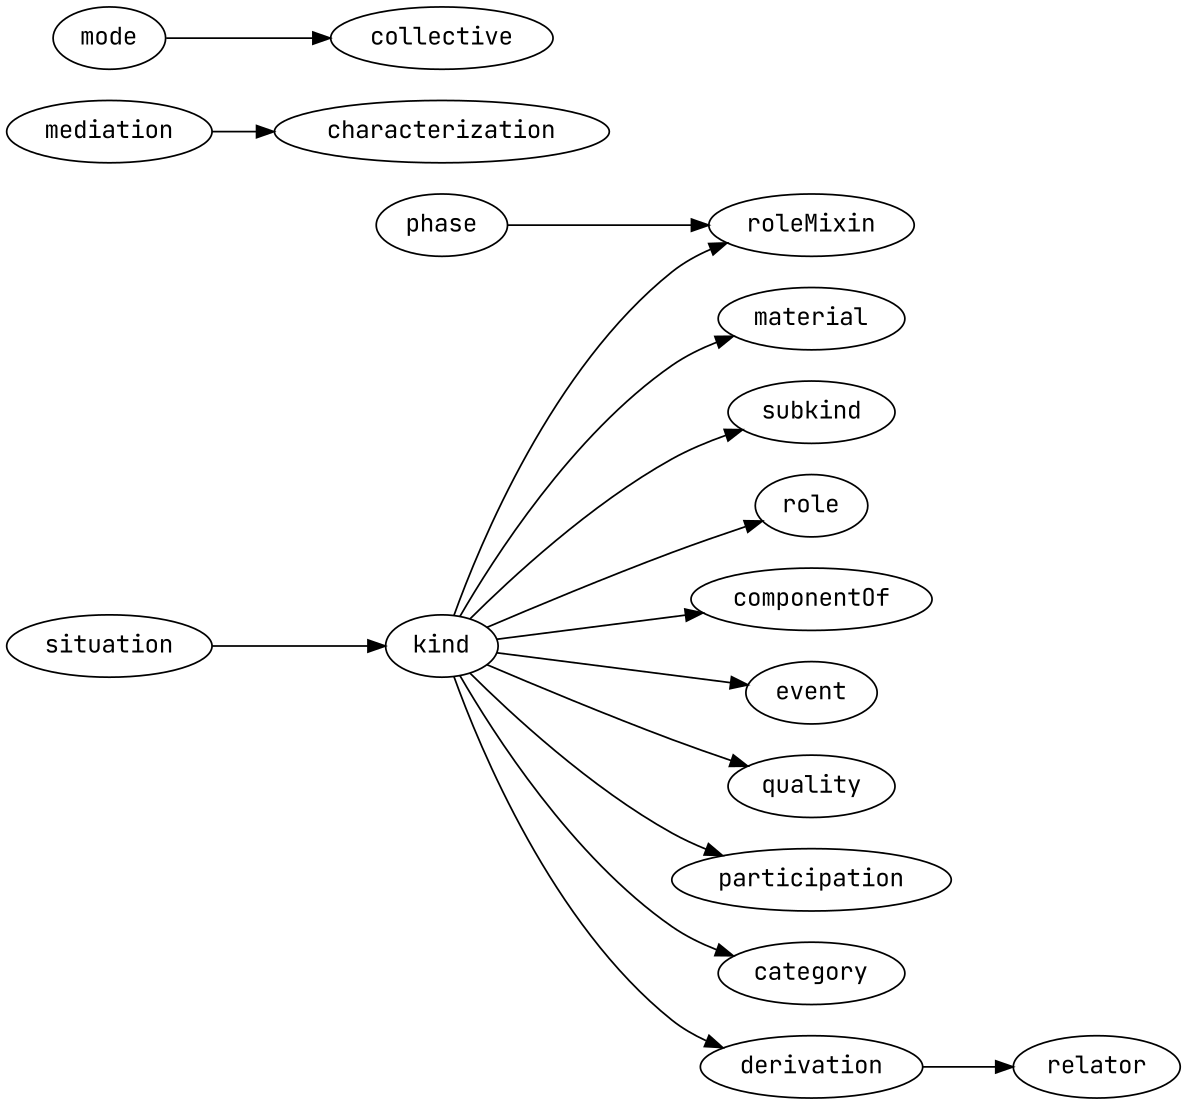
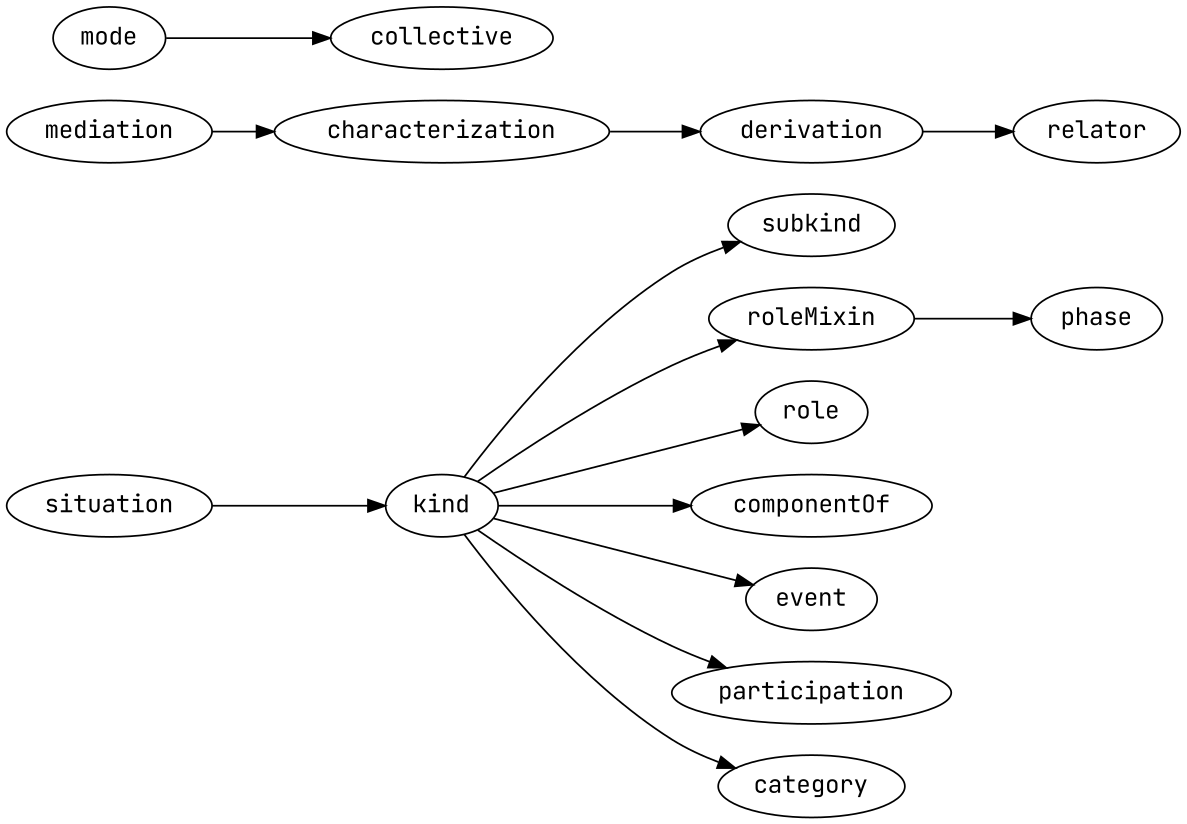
(599, 225) -> (964, 319)
(812, 319) -> none
(812, 786) -> none
(552, 879) -> (646, 132)
